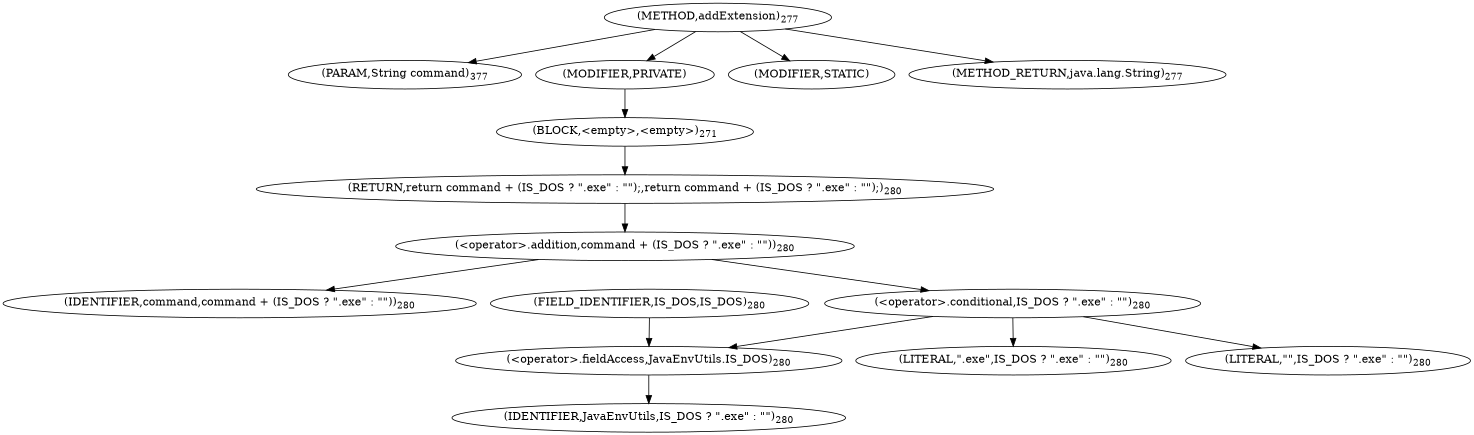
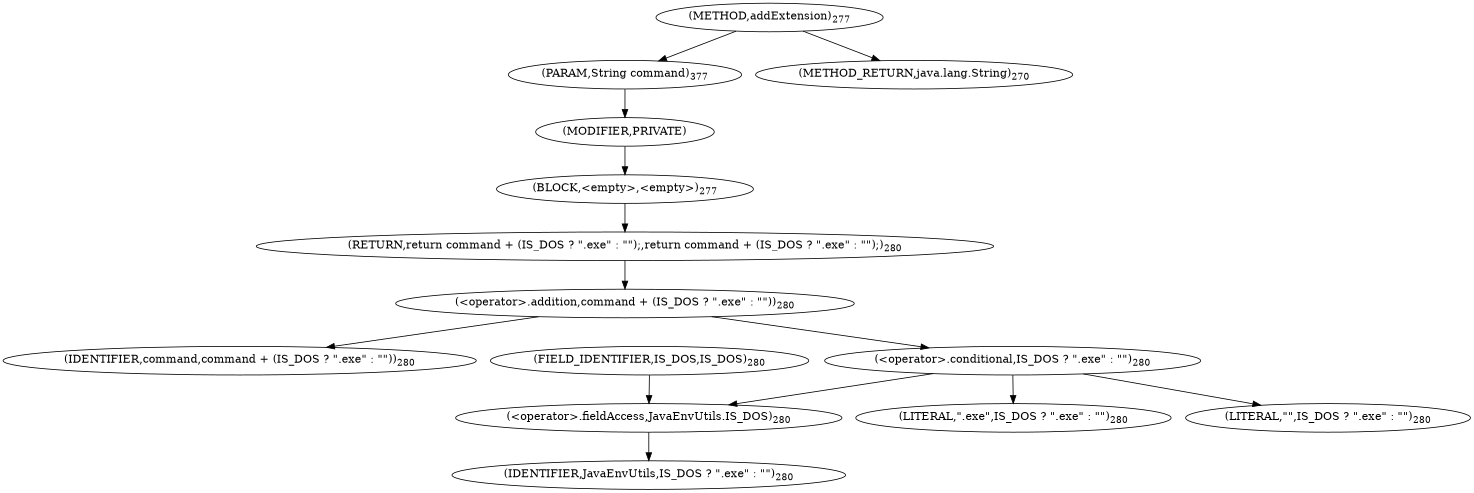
(675, 44) -> (625, 99)
(1174, 73) -> (1021, 73)
(812, 75) -> none
(708, 131) -> (708, 188)
